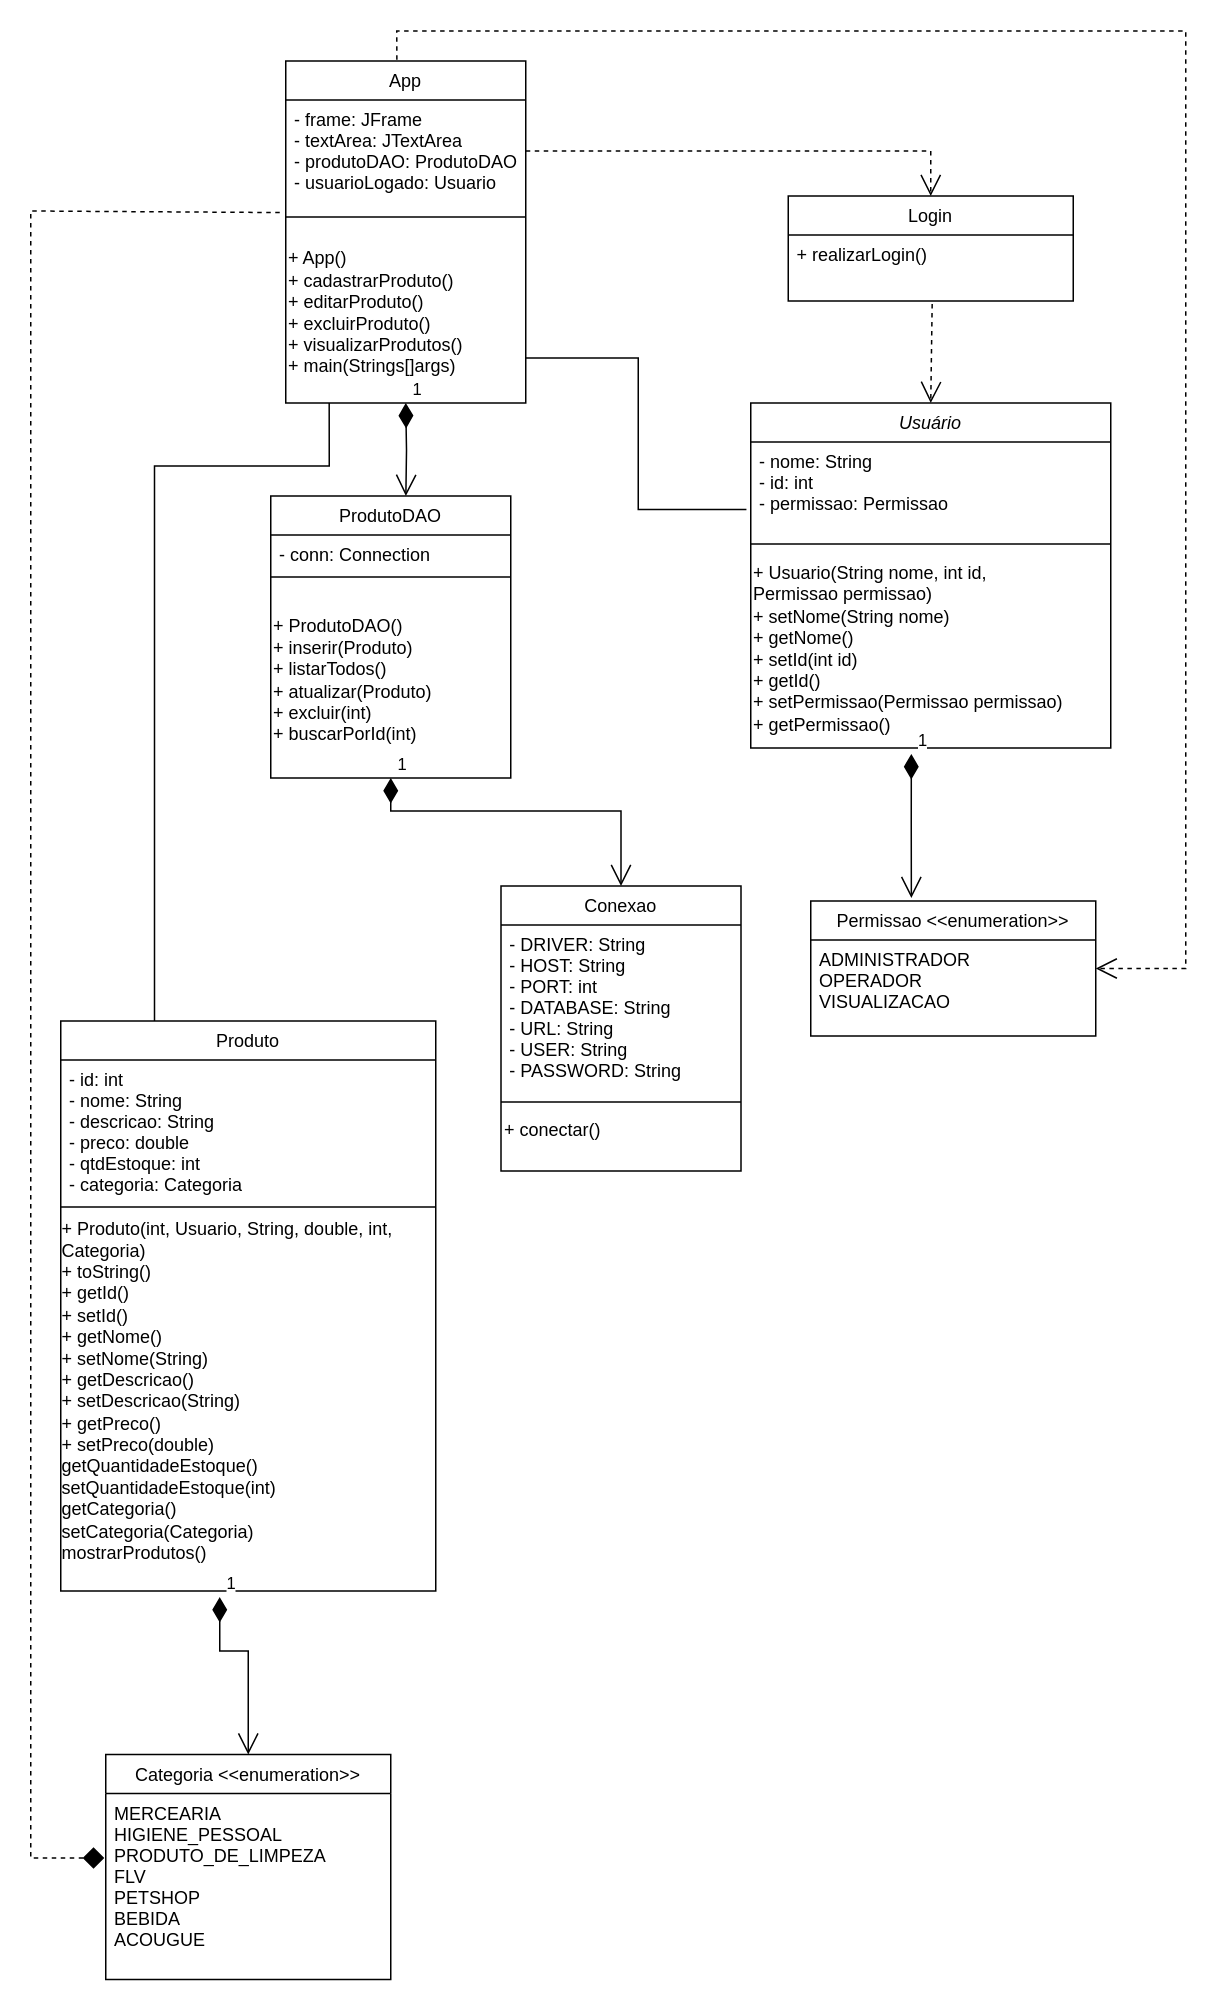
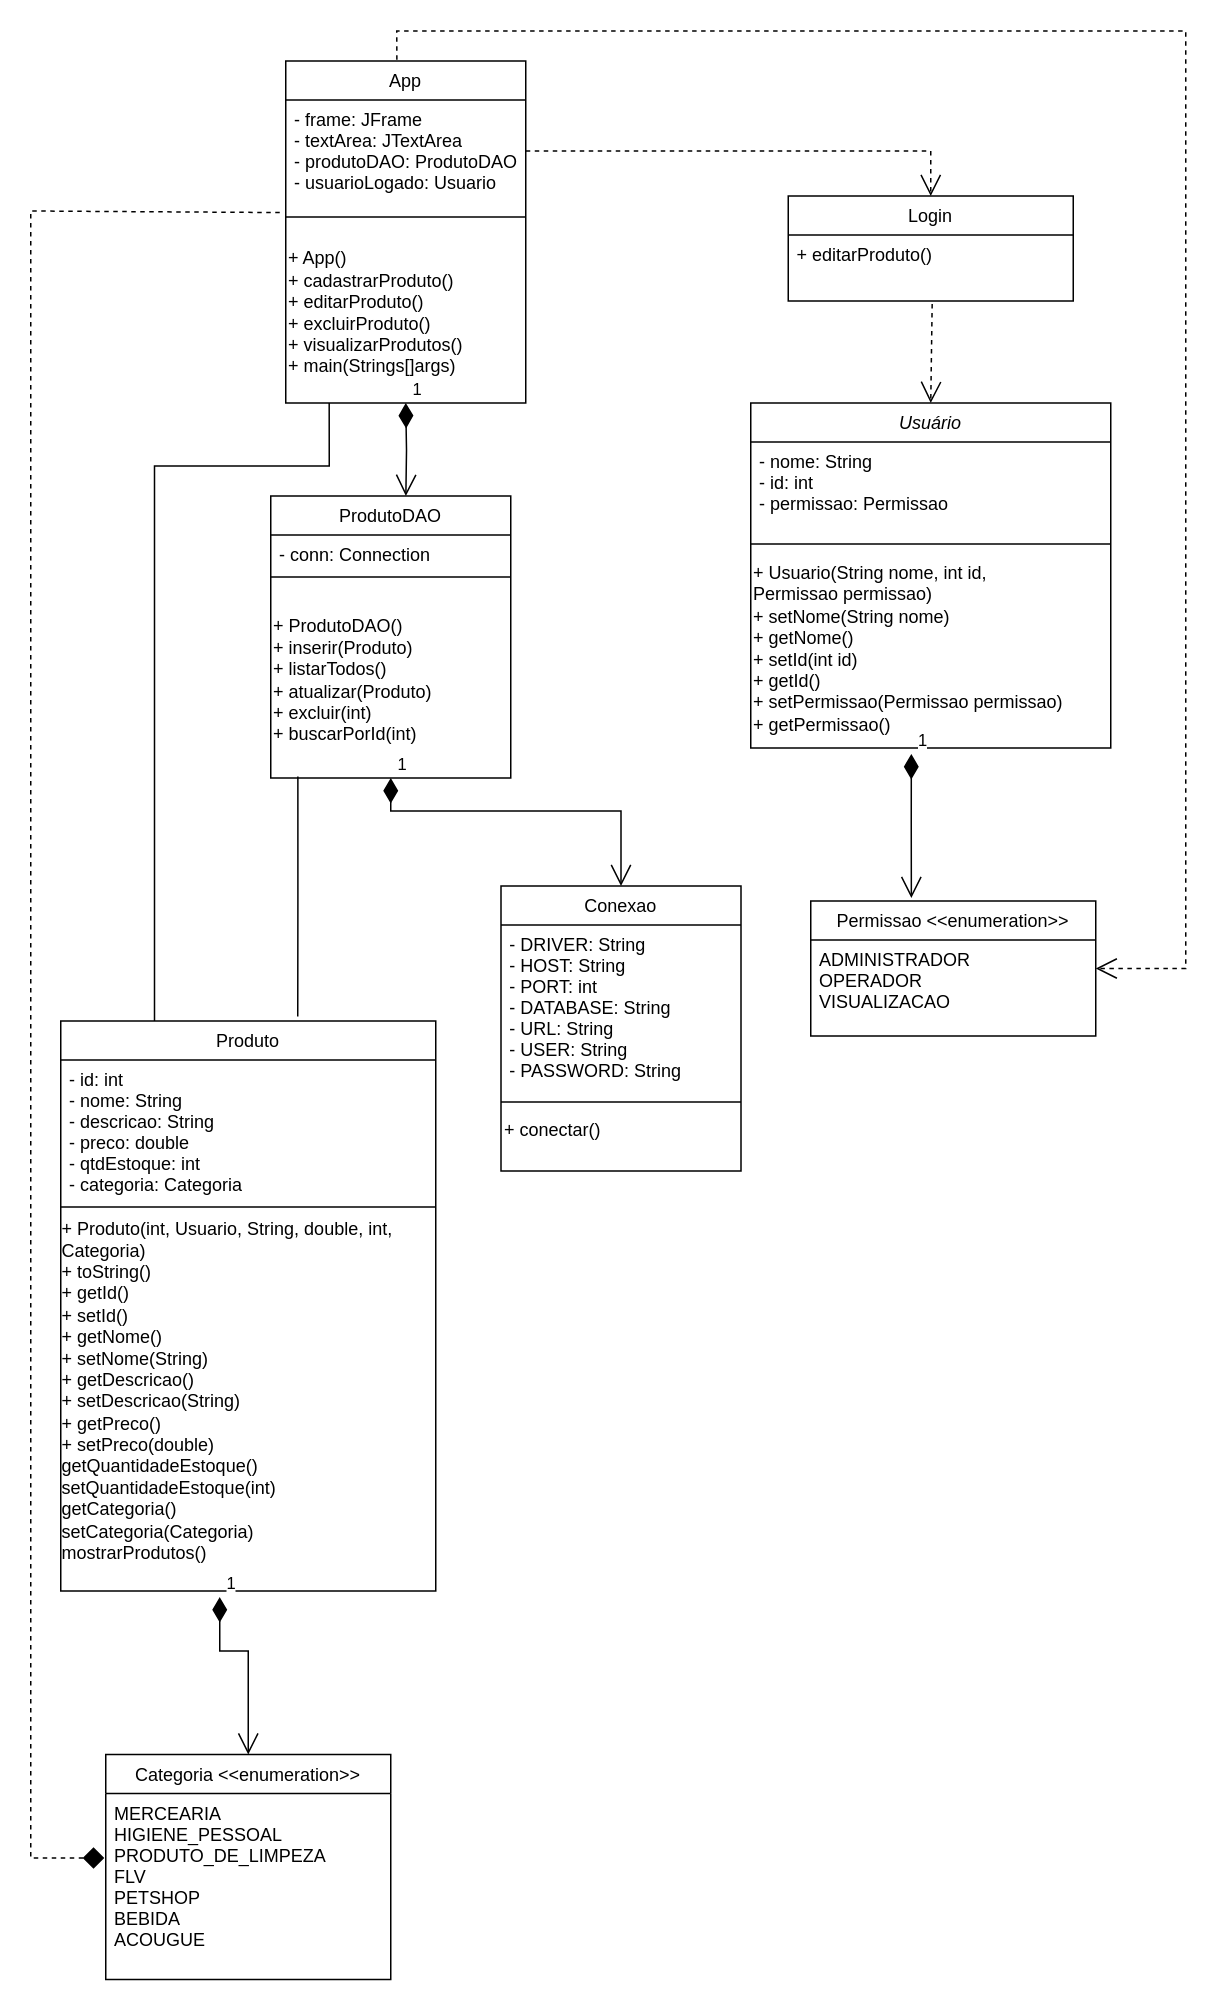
(873, 255) -> (878, 255)
(638, 432) -> none
none -> (298, 897)
